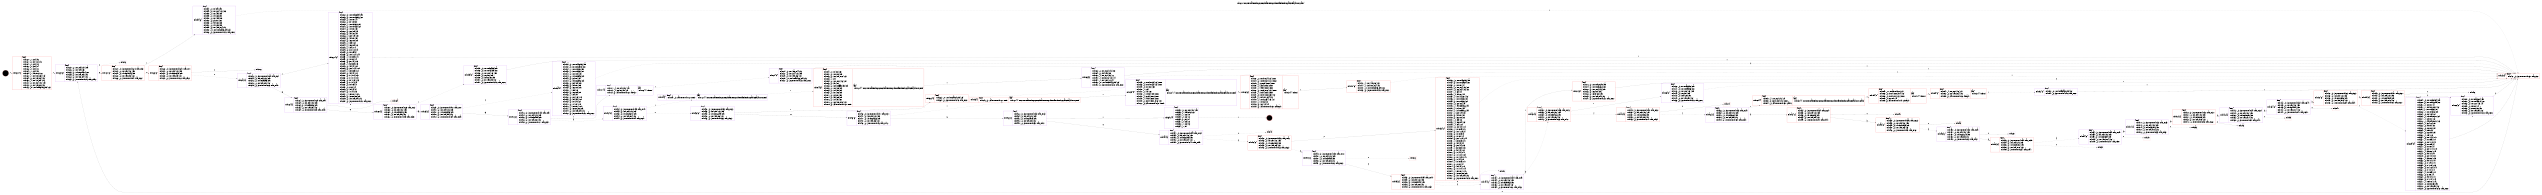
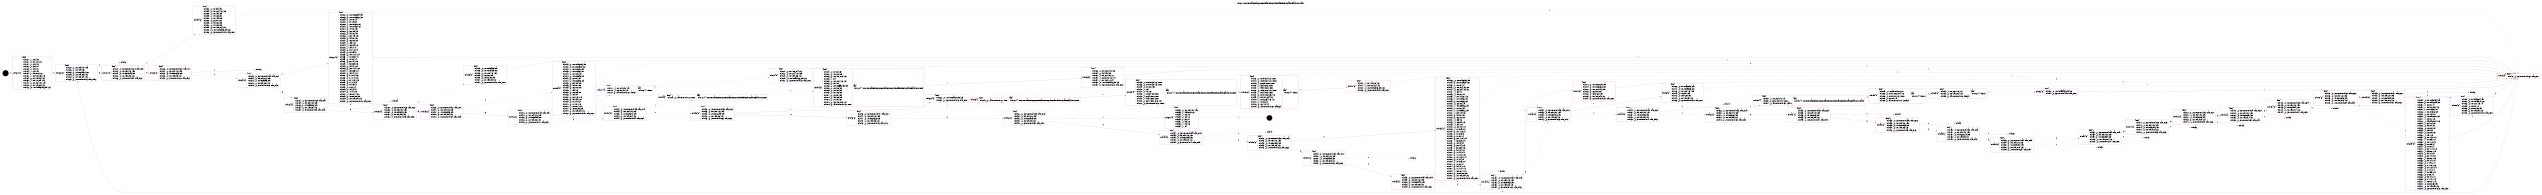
(2312, 103) -> none
